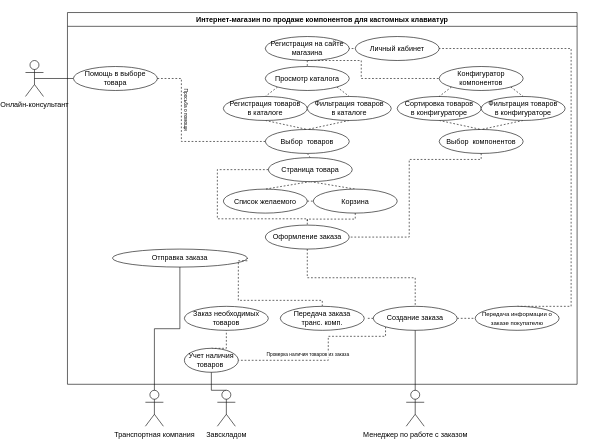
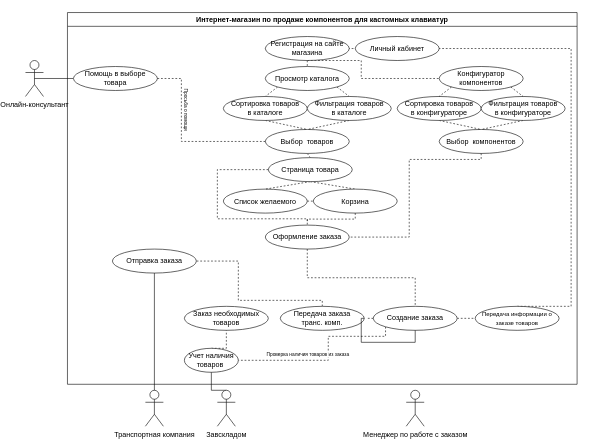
(266, 108) -> (266, 108)
(180, 258) -> (155, 261)
(518, 318) -> (518, 318)
(416, 365) -> (377, 342)
